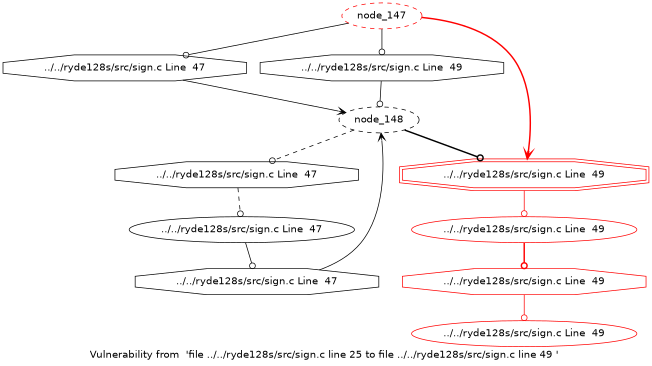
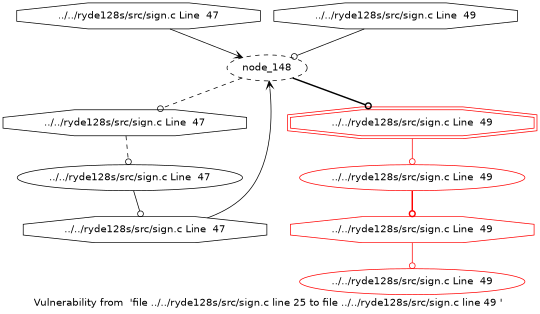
(382, 16) -> none
